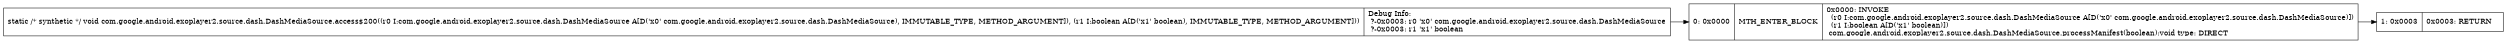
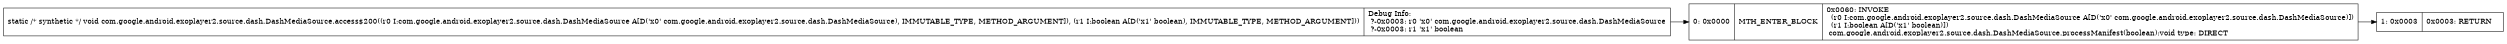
(1860, 10) -> (1860, 10)
